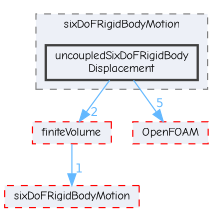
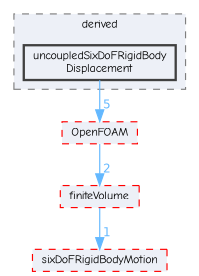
(122, 25) -> (100, 25)
(97, 97) -> (100, 159)
